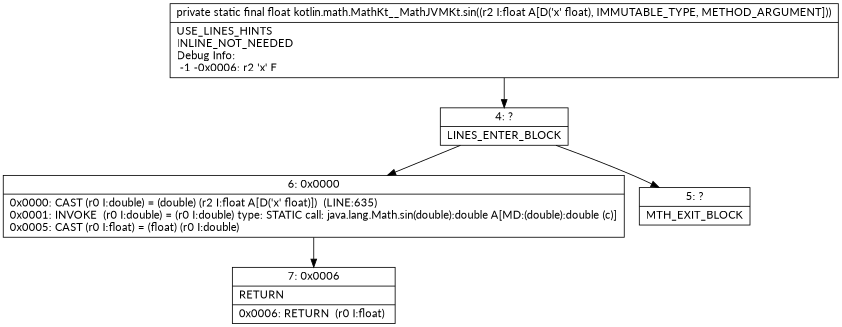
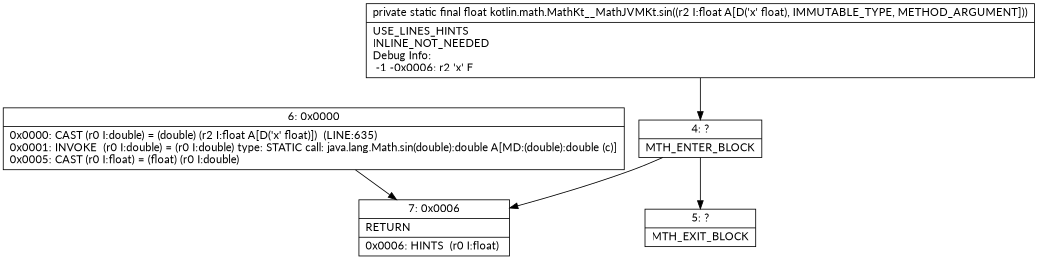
(504, 136) -> (700, 148)
(428, 159) -> (591, 184)
(314, 314) -> (434, 246)
